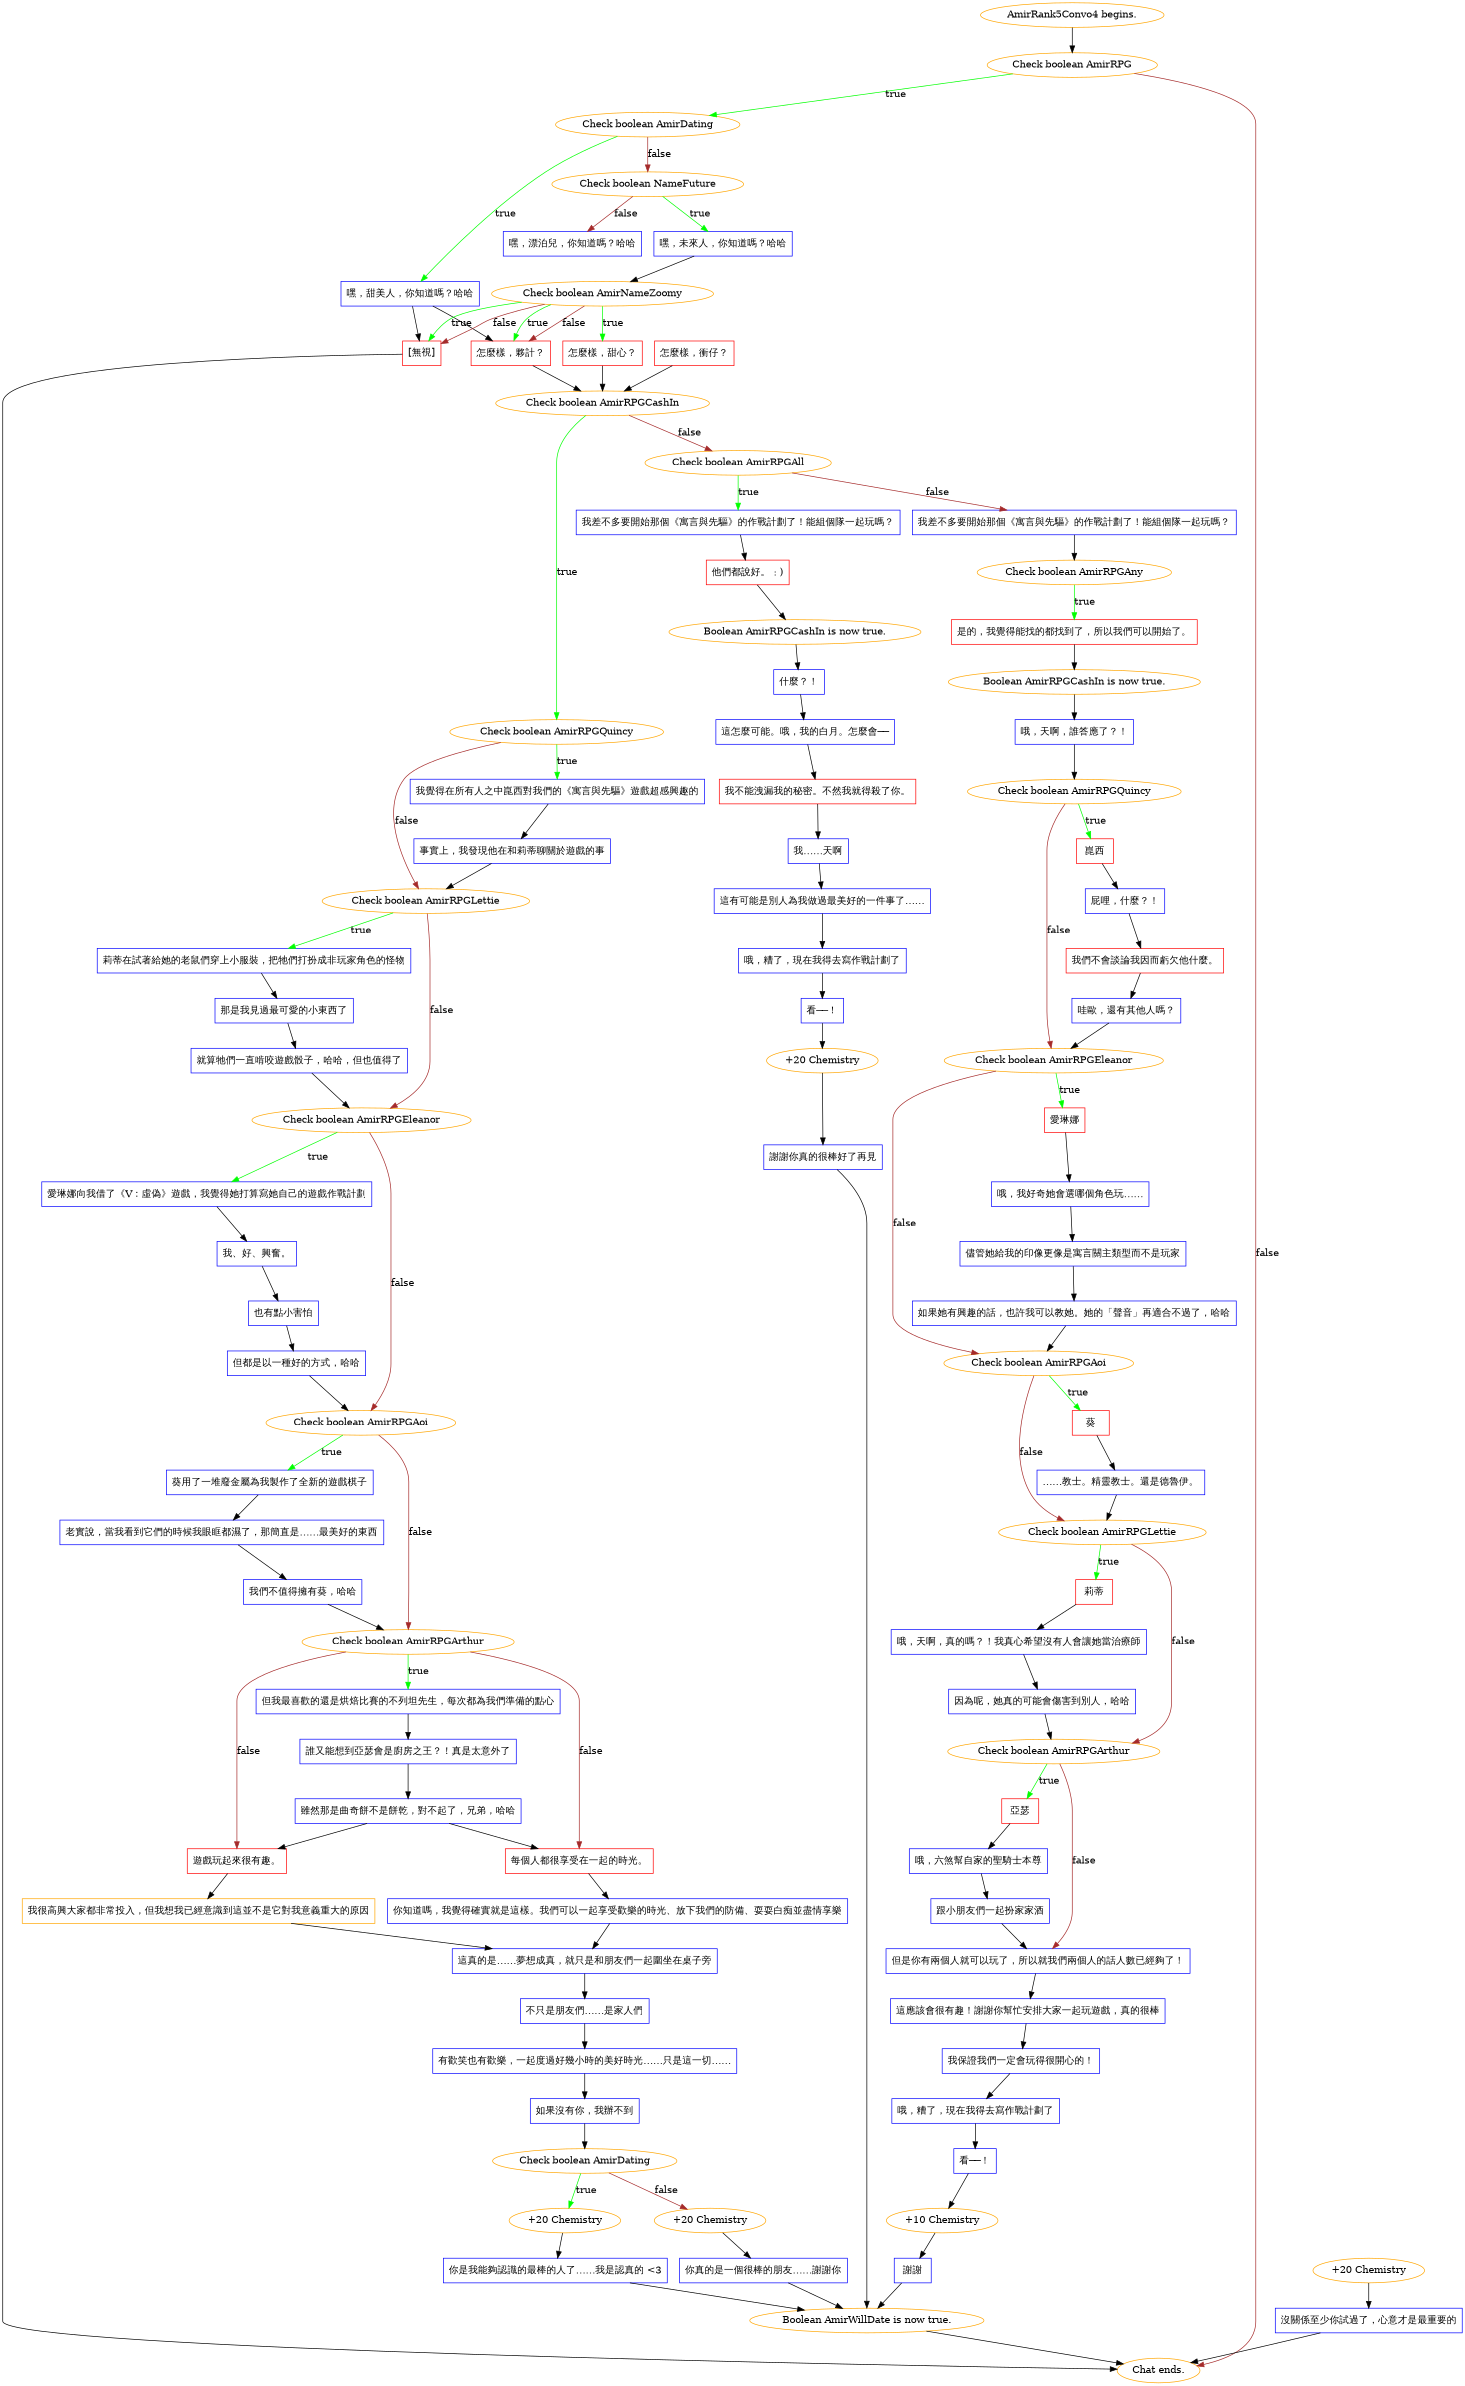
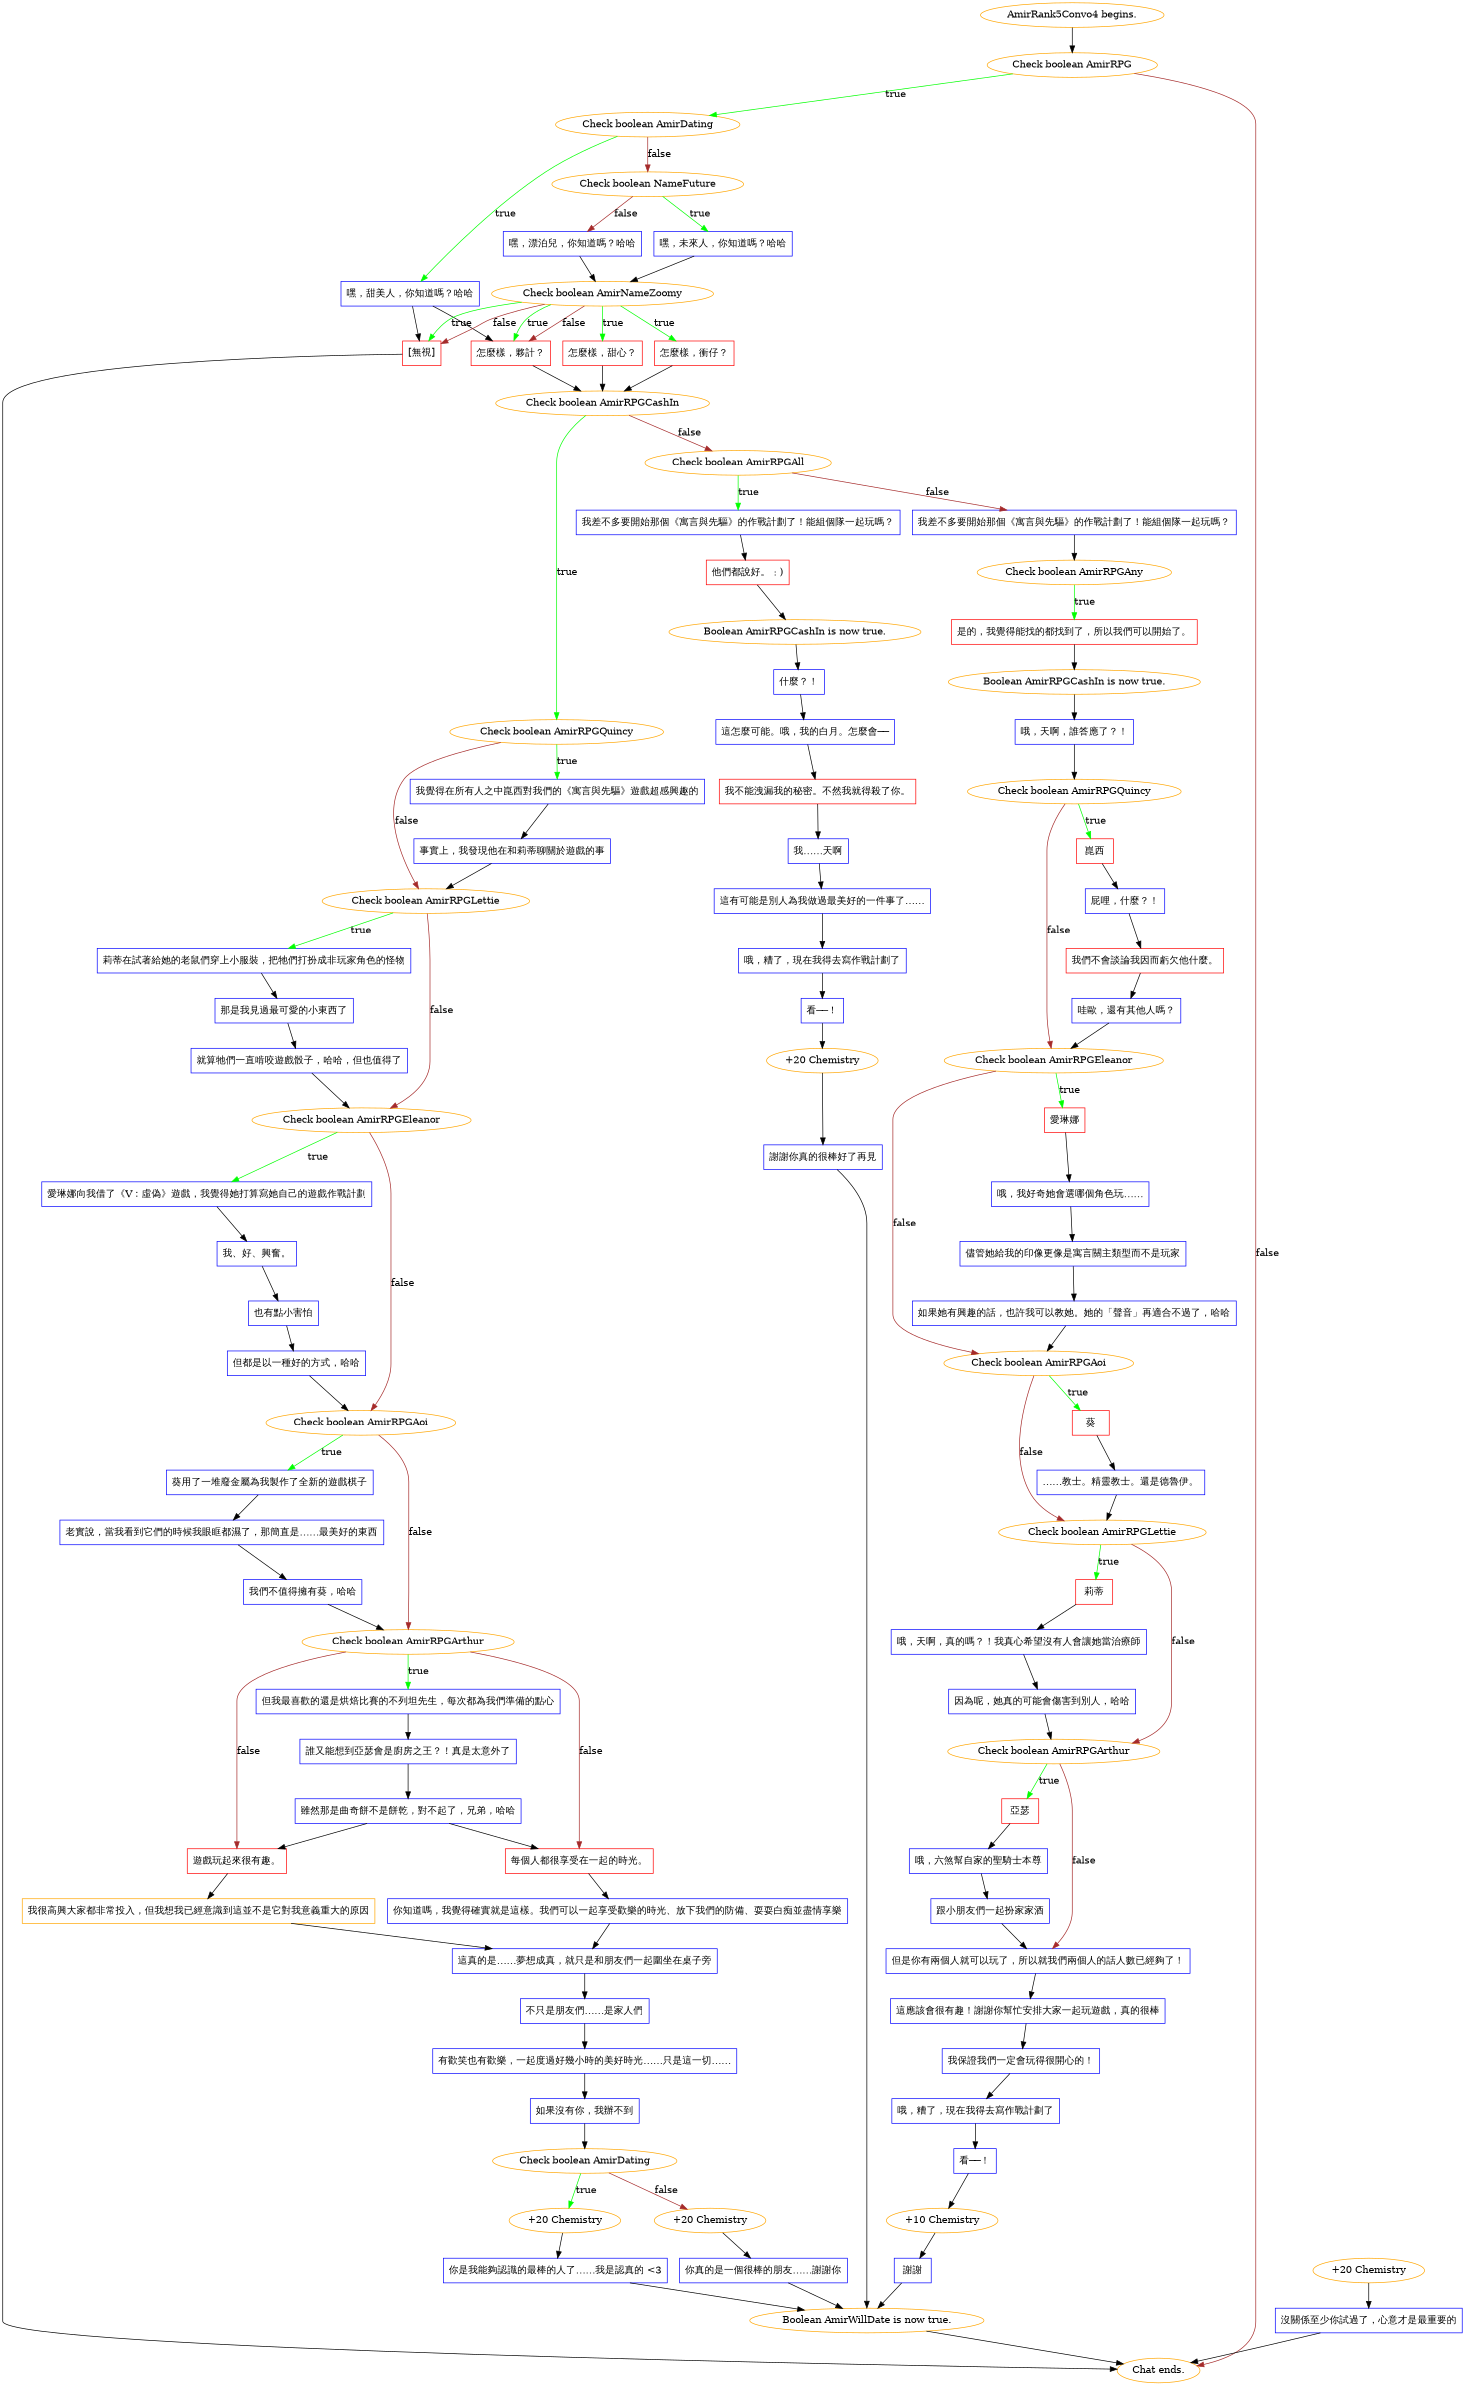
none -> (586, 266)
none -> (645, 322)
